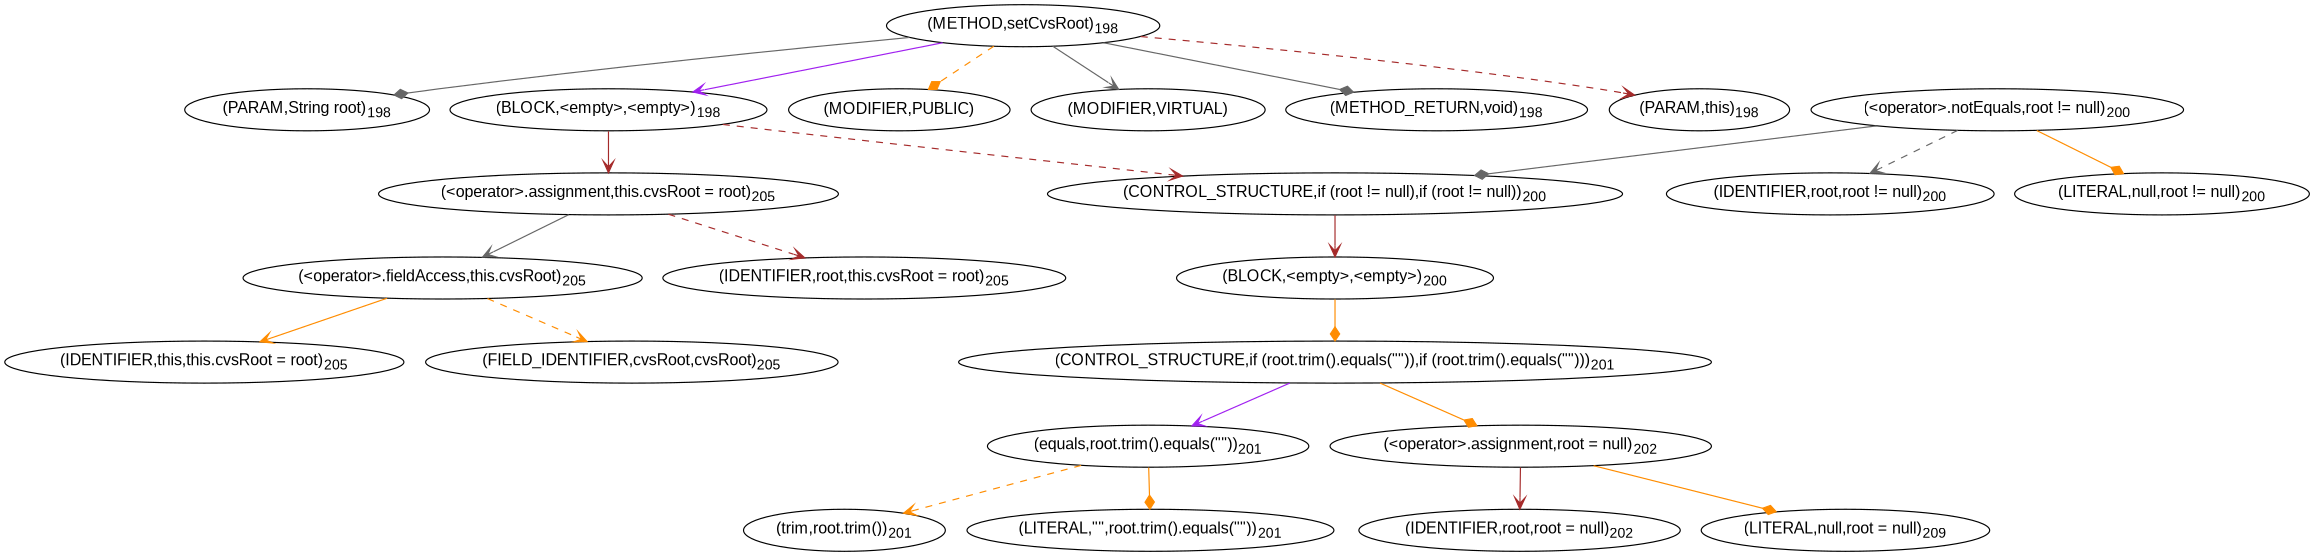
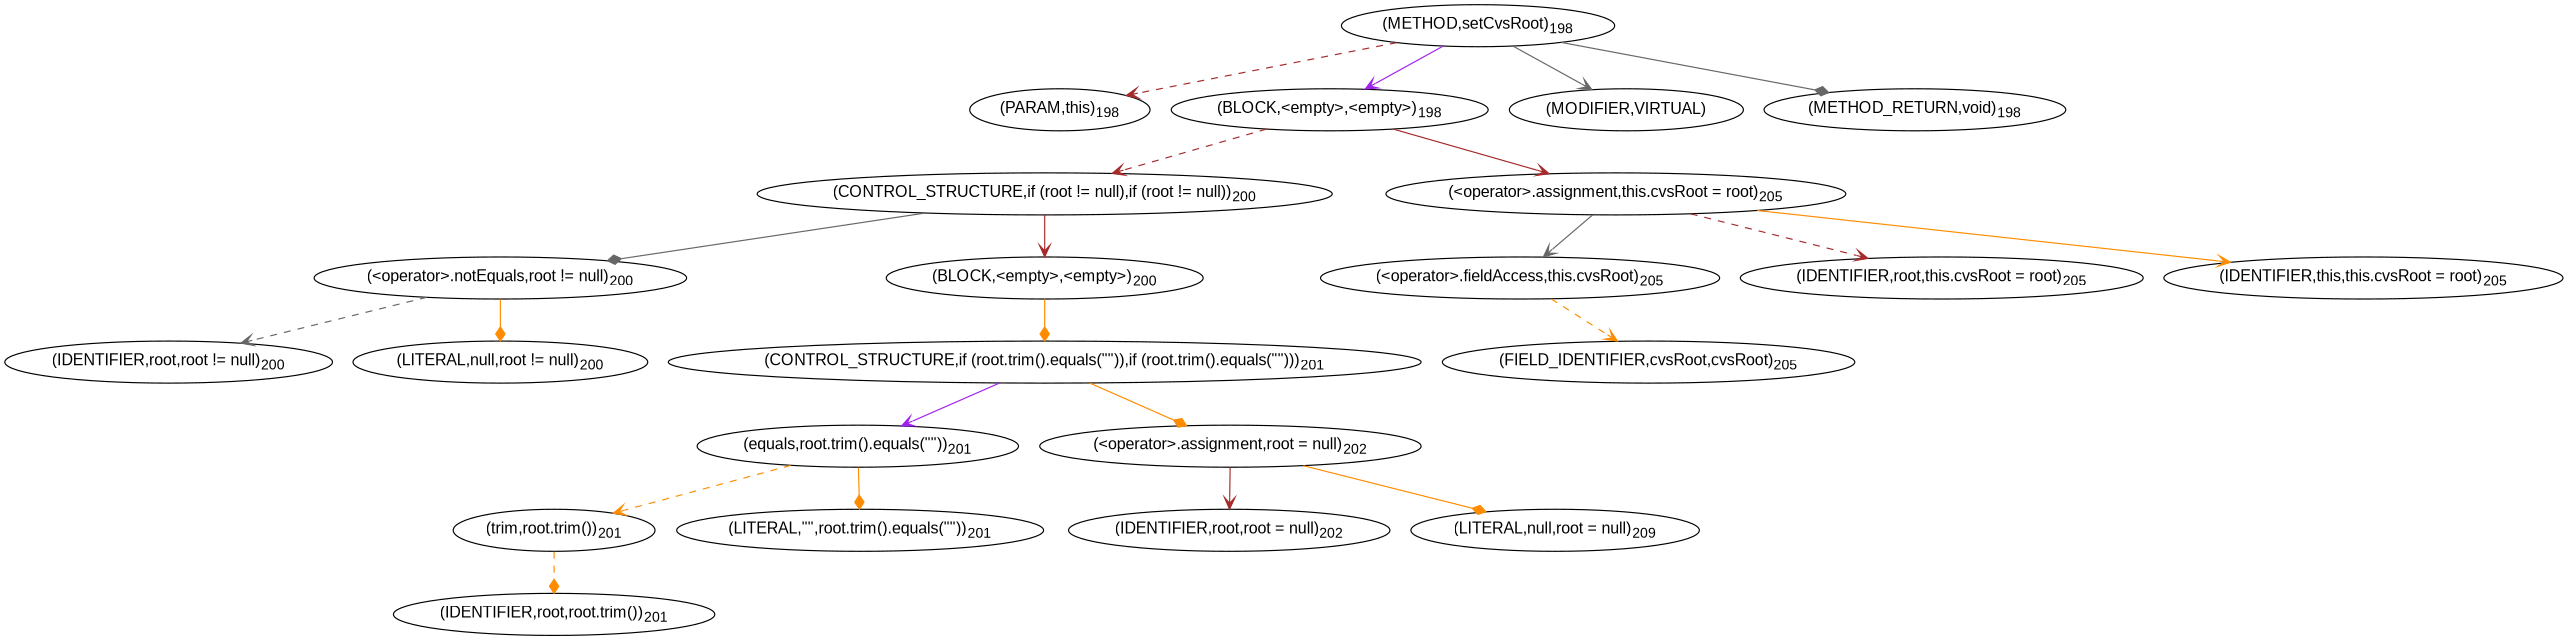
(307, 110) -> none
(899, 110) -> none
(1683, 150) -> (773, 236)
(329, 318) -> (1988, 236)
none -> (554, 614)
